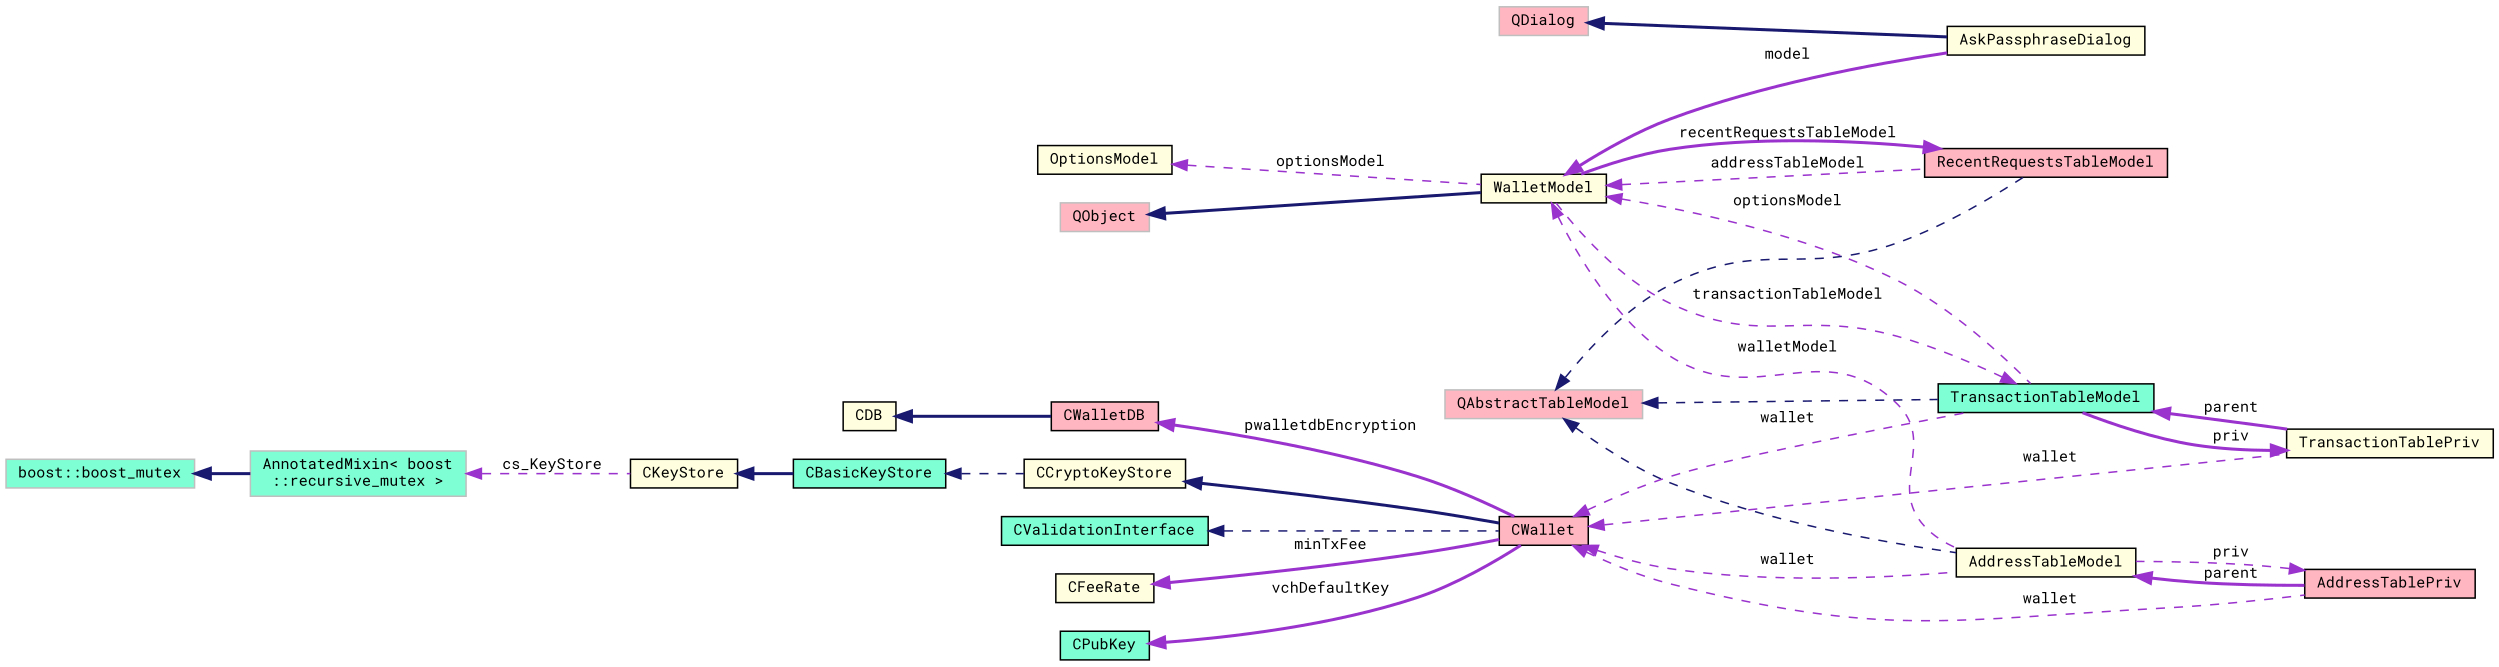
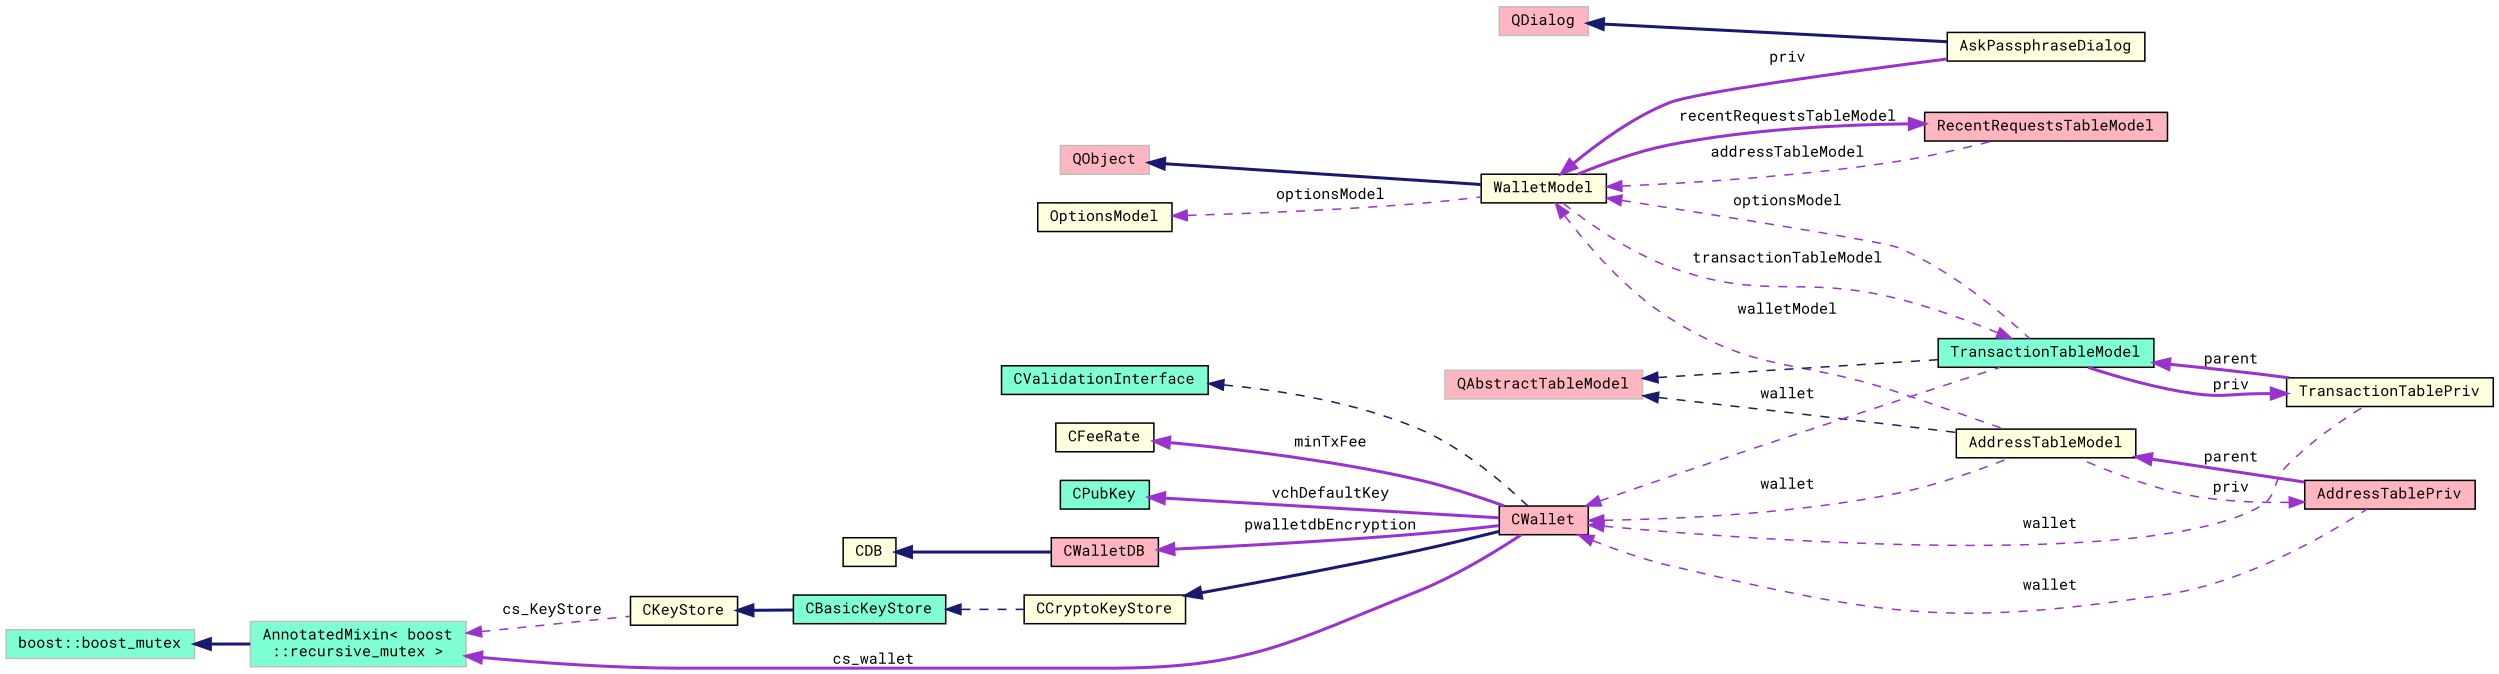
(1784, 55) -> (1784, 58)
(1783, 259) -> none
none -> (1015, 668)
